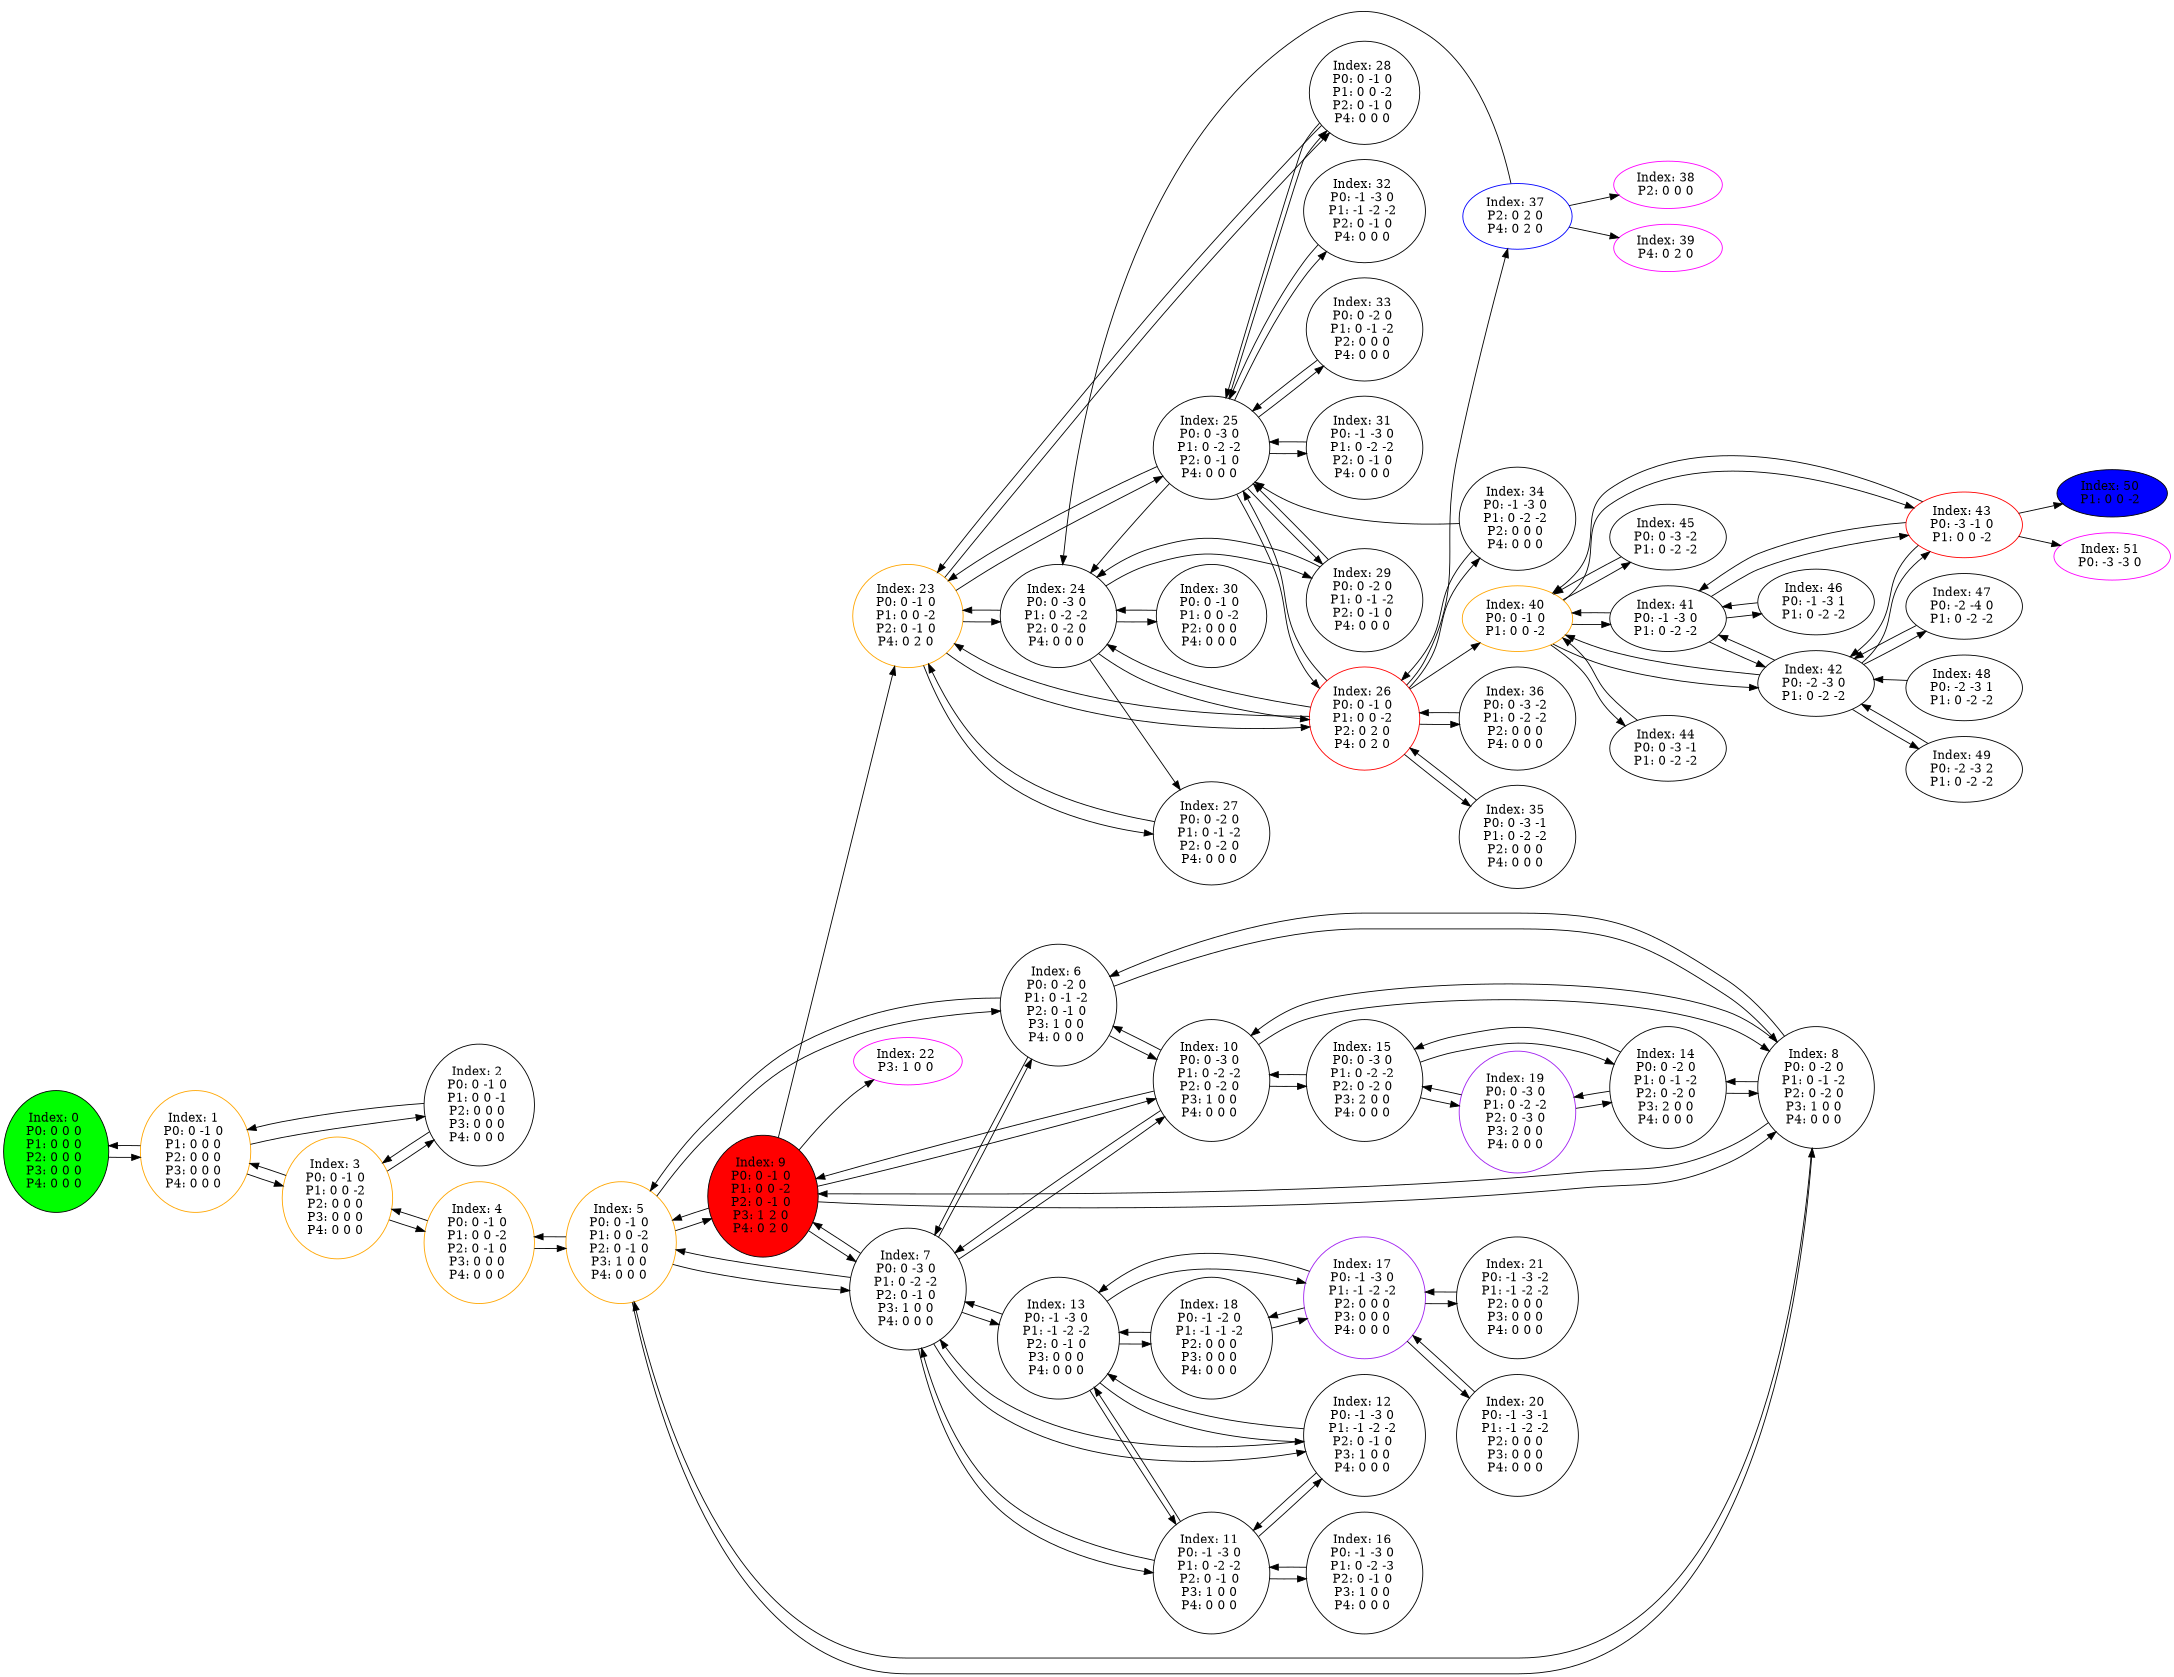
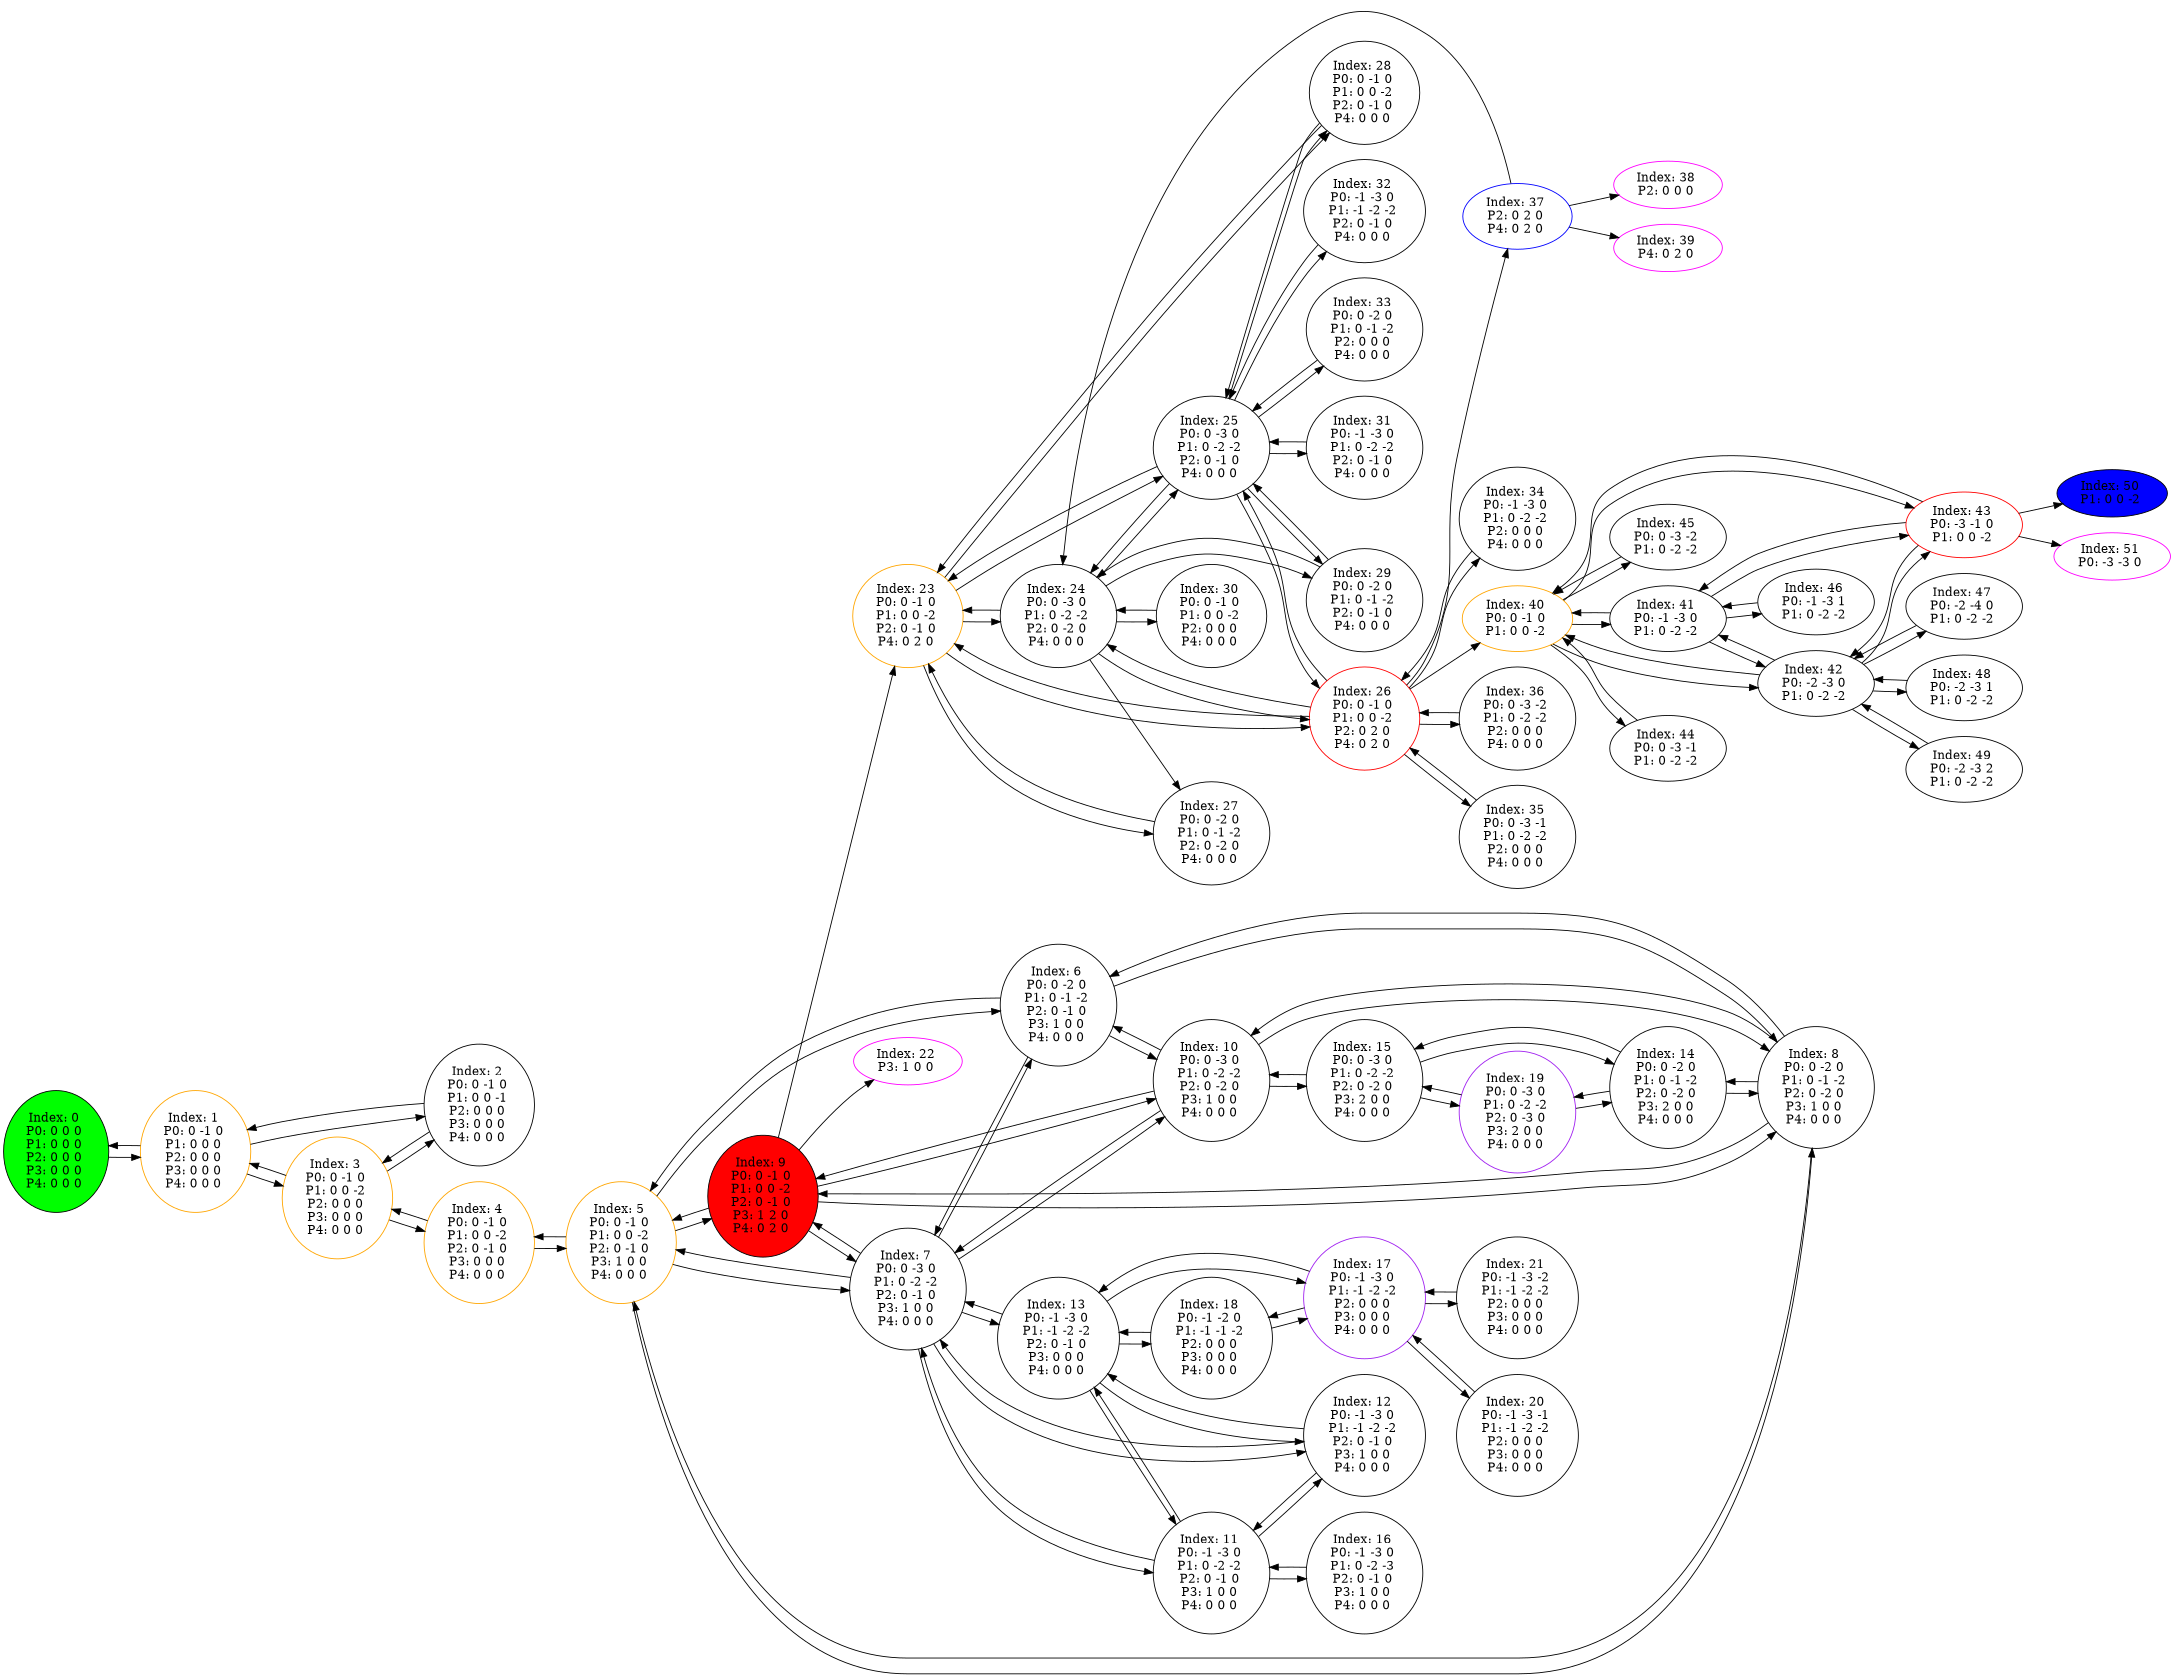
(1358, 519) -> (1135, 537)
none -> (1885, 691)
